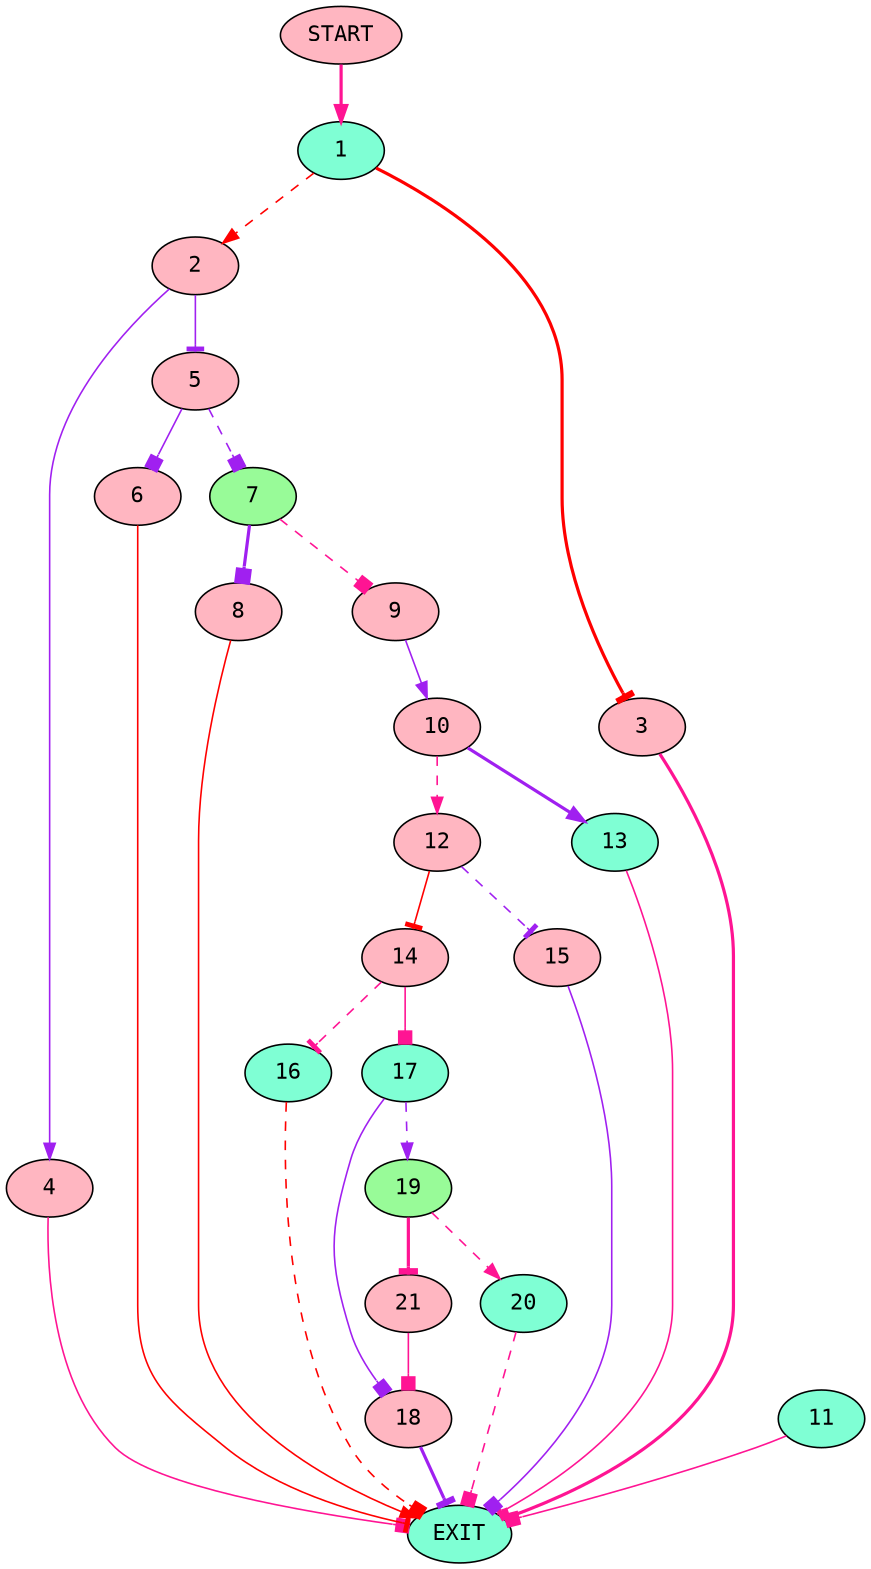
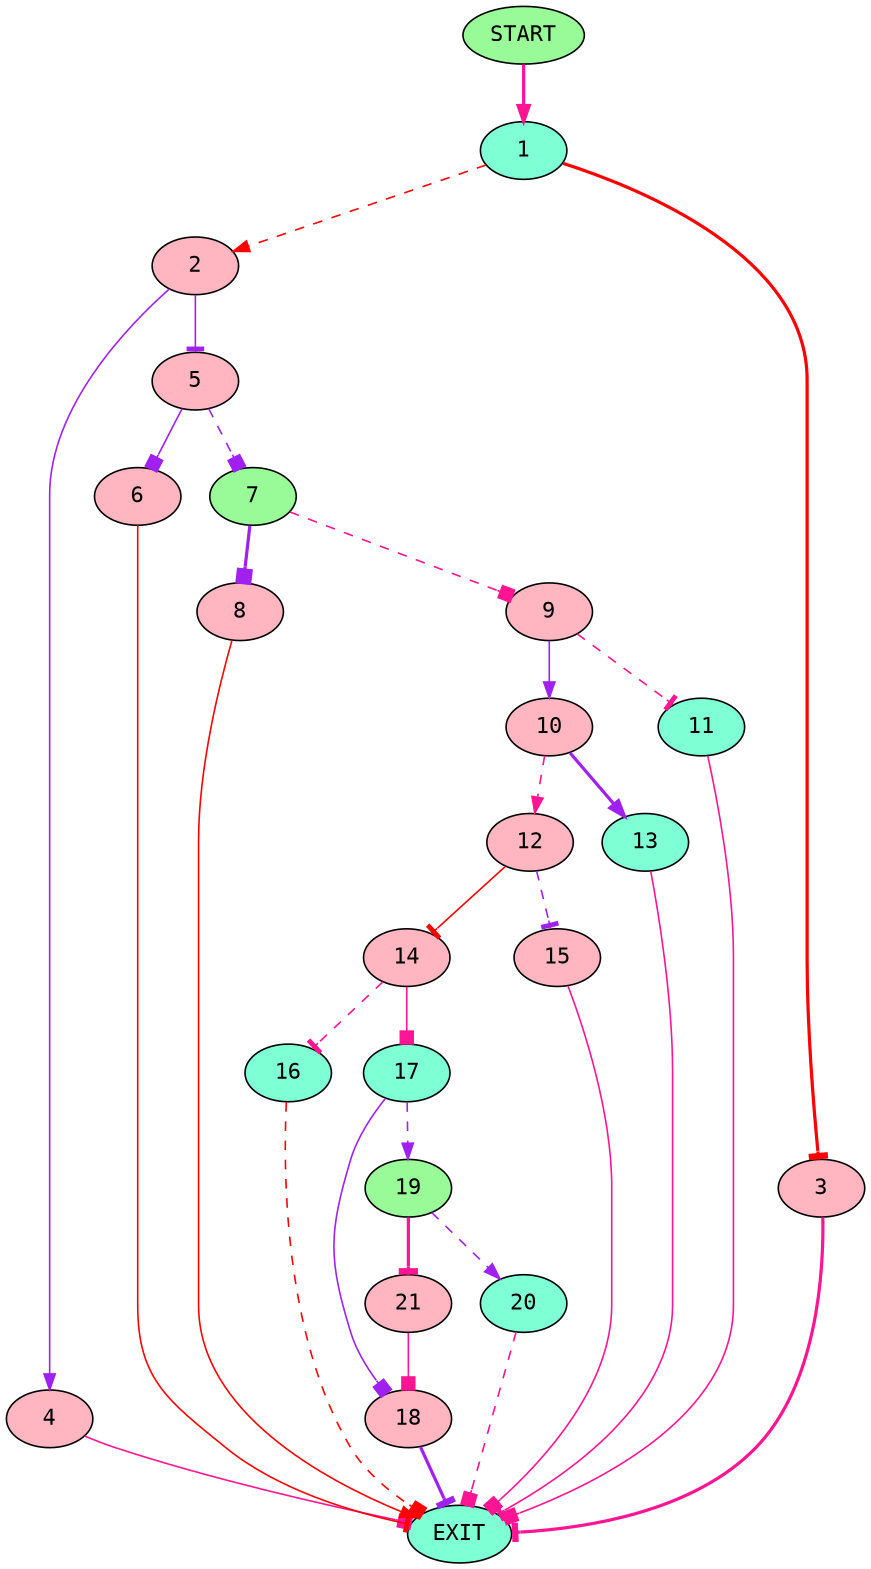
(341, 35) -> (524, 35)
none -> (622, 667)
(460, 1240) -> (460, 1240)
(612, 1258) -> (612, 1258)
